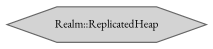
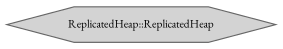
(107, 25) -> (141, 25)
